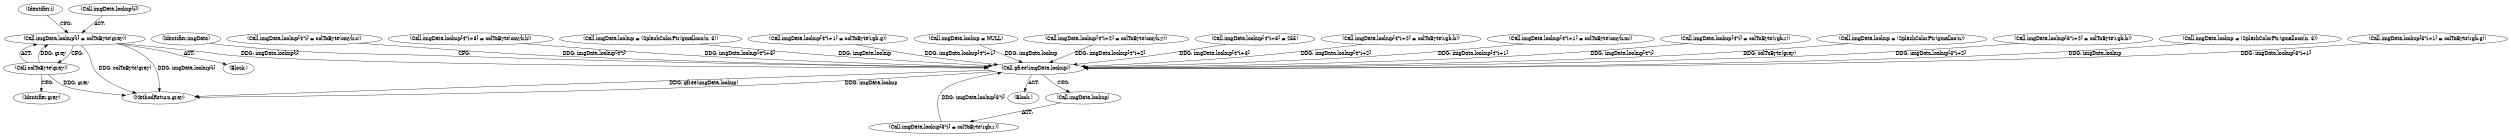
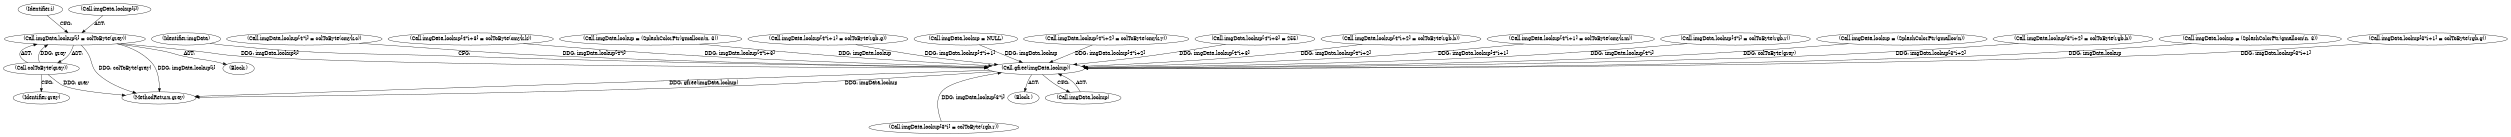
(78, 54) -> (78, 54)
(1017, 112) -> (1072, 82)
